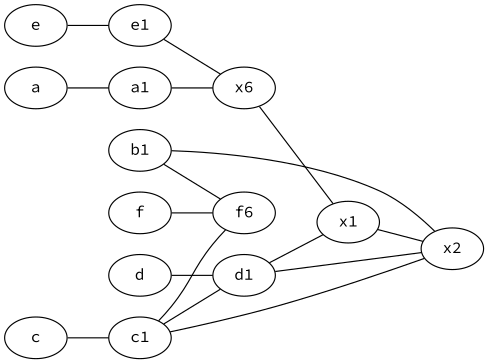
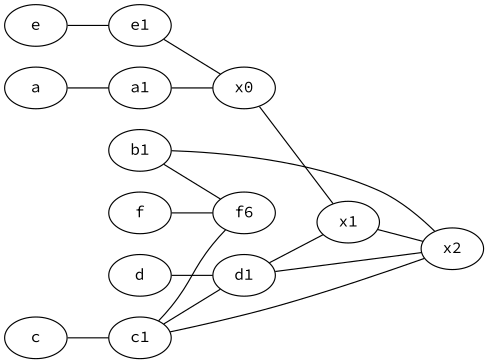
(244, 88) -> (244, 88)
